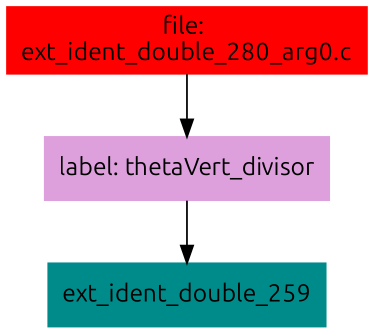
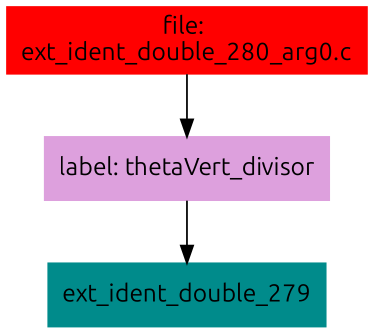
(187, 295) -> (187, 295)
